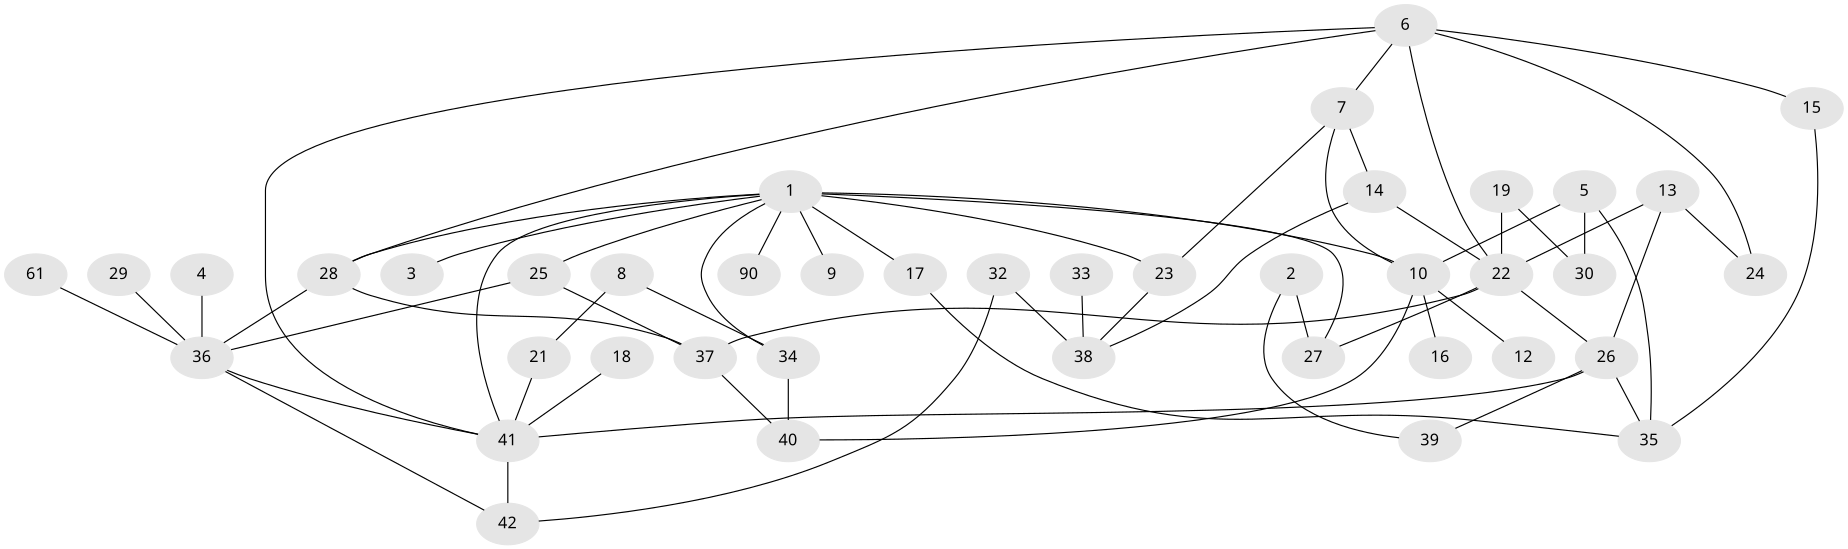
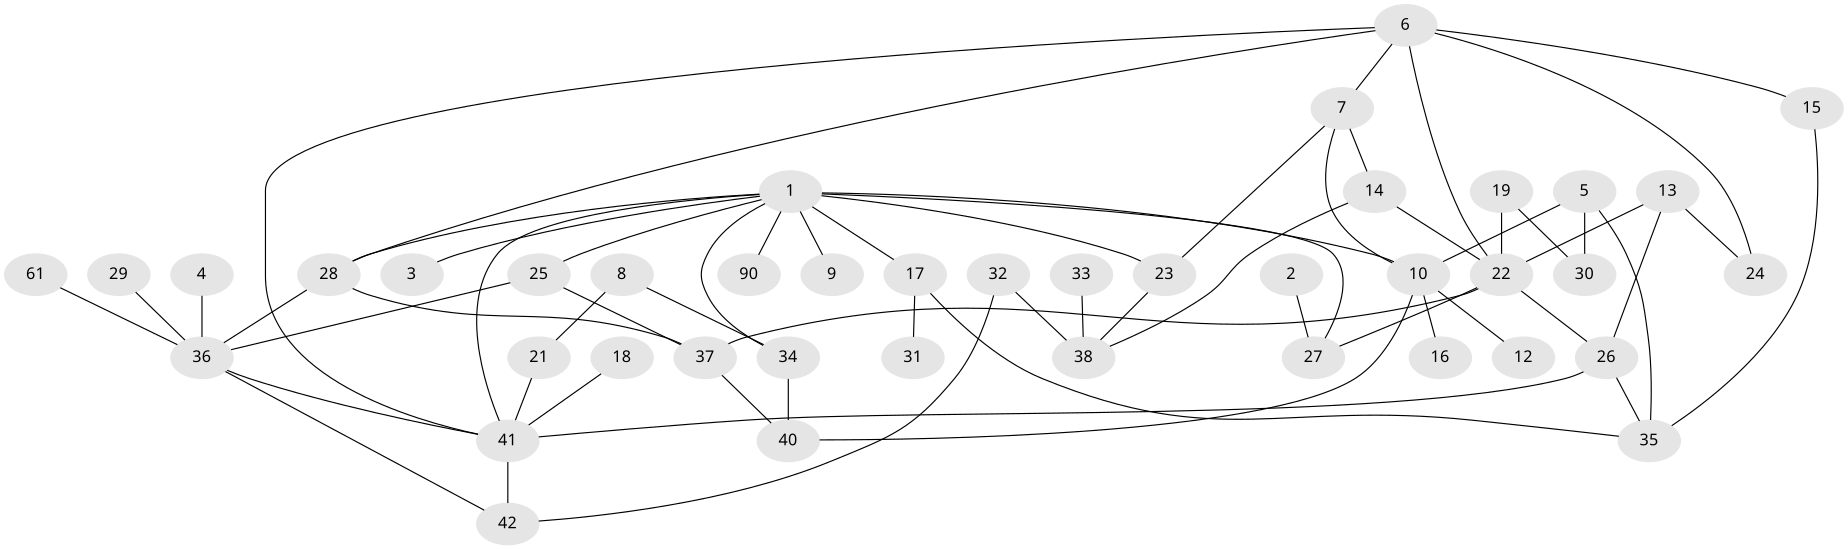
none -> (913, 358)
(1430, 441) -> none
